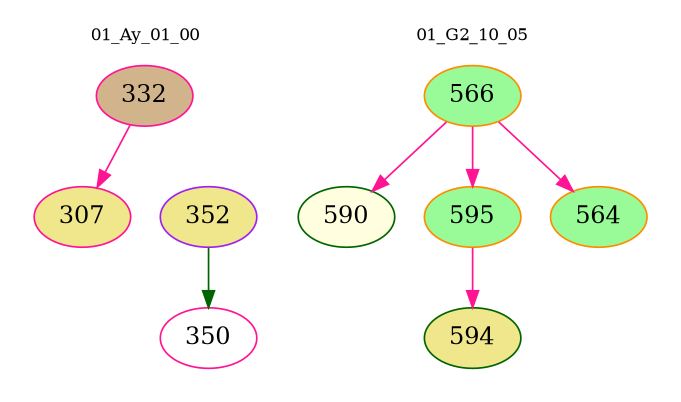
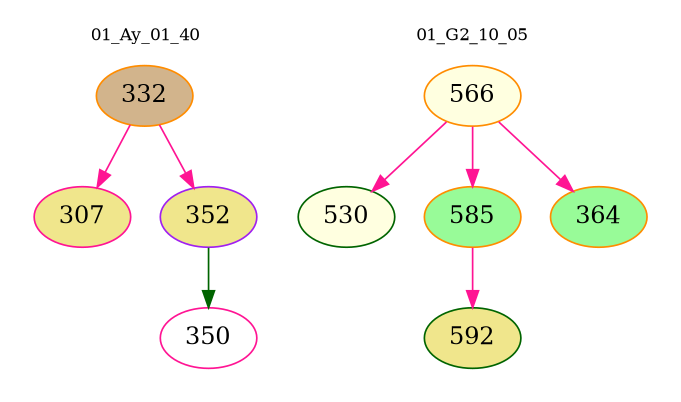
(145, 36) -> (145, 36)
(145, 96) -> (145, 96)
(473, 96) -> (473, 96)
none -> (173, 149)
(346, 217) -> (346, 217)
(473, 217) -> (473, 217)
(599, 217) -> (599, 217)
(473, 338) -> (473, 338)
